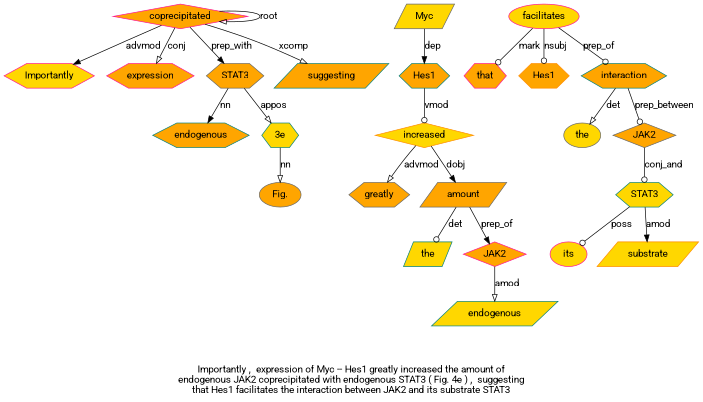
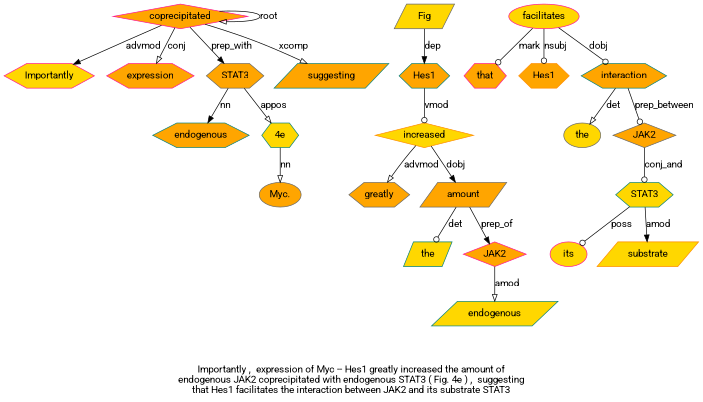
(424, 16) -> (424, 16)
(599, 46) -> (599, 46)
(280, 135) -> (280, 135)
(280, 195) -> (280, 195)
